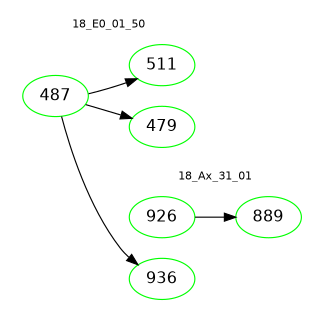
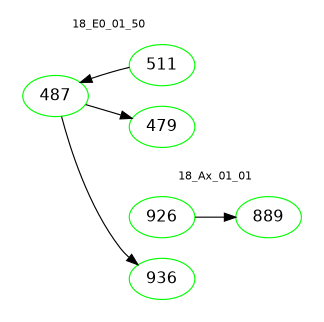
(107, 89) -> (110, 72)
(215, 177) -> (215, 177)
